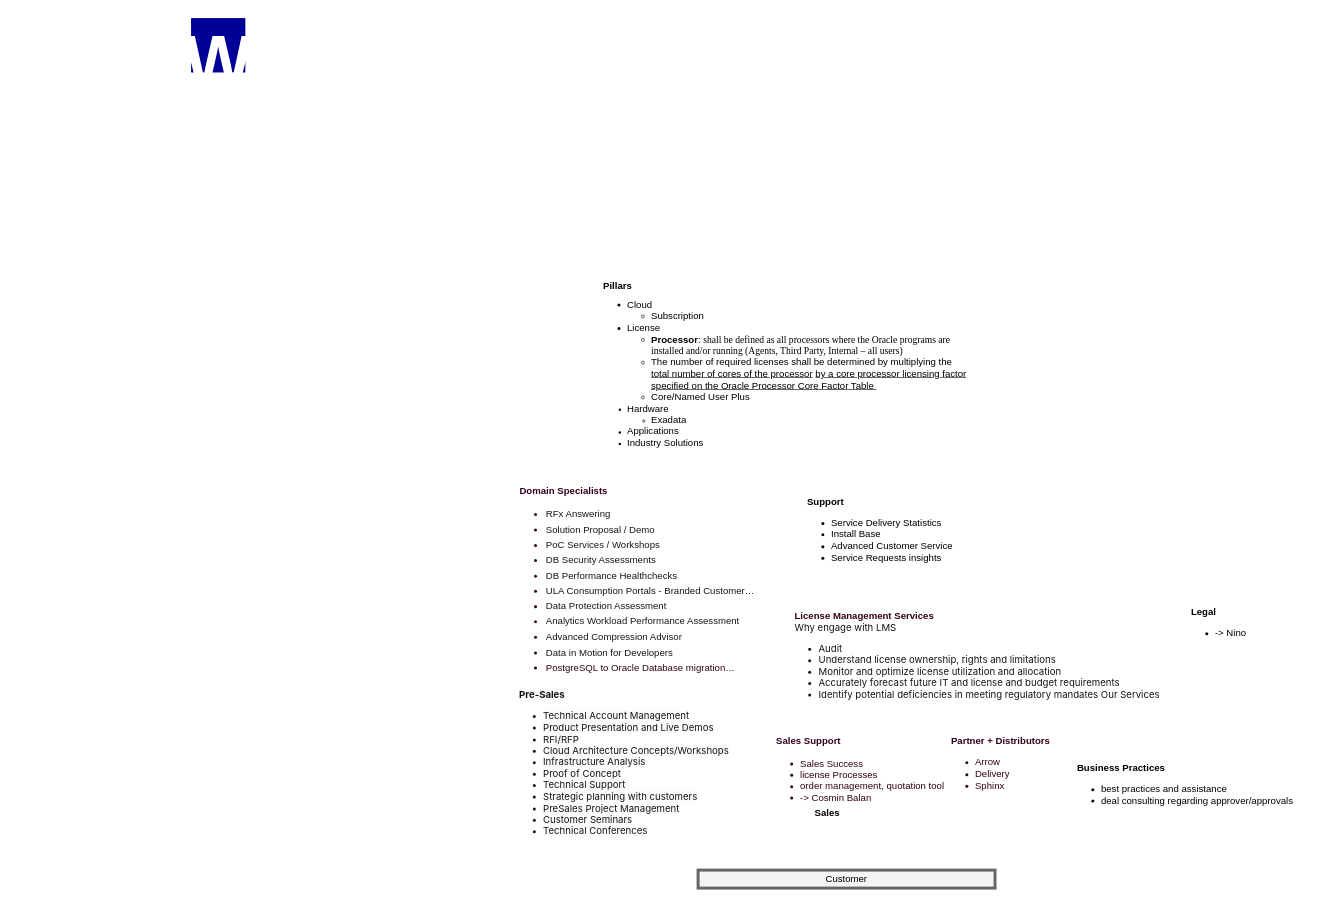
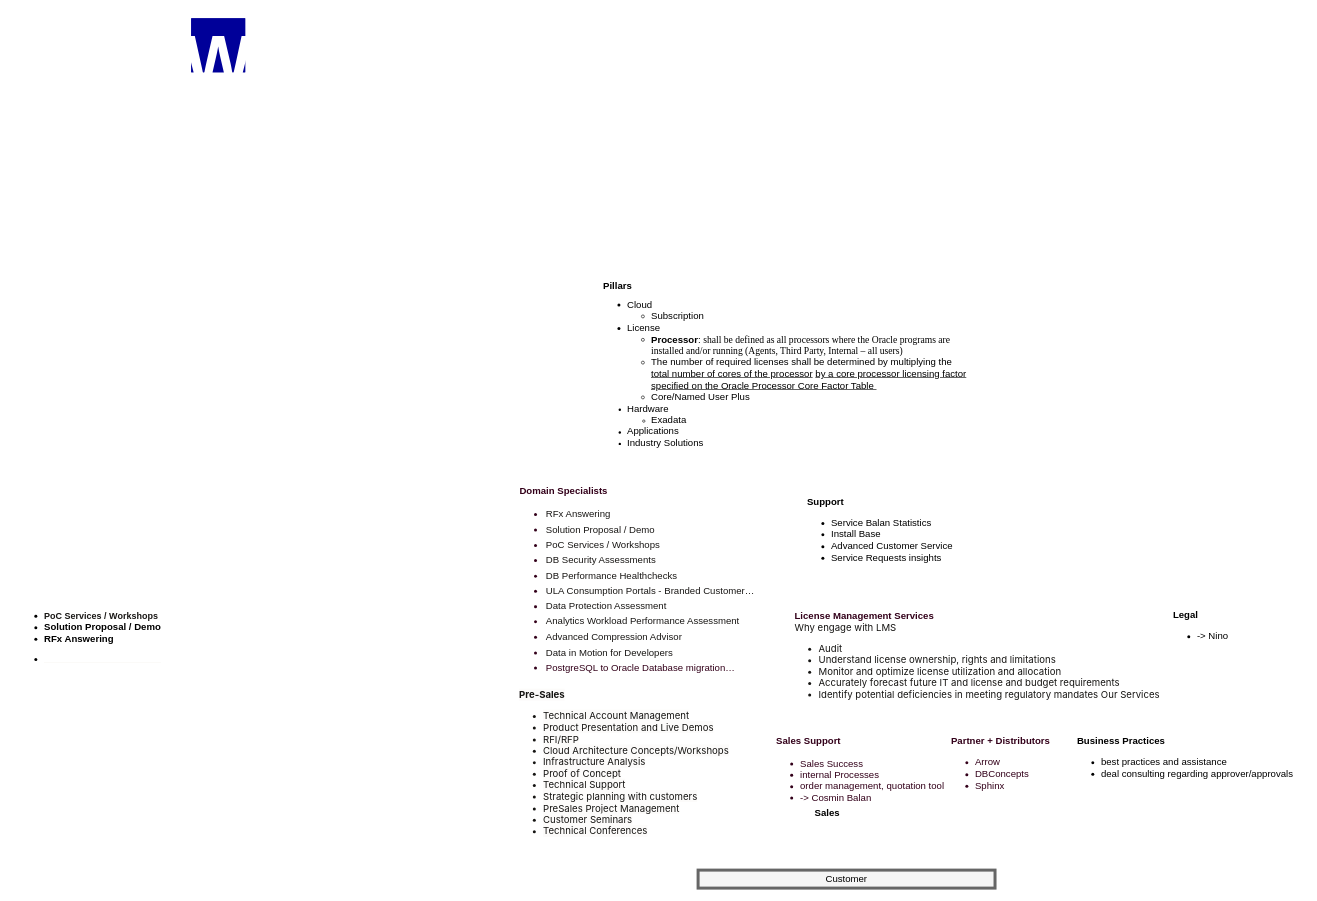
(855, 518) -> (855, 518)
(1226, 627) -> (1208, 630)
none -> (90, 636)
(1005, 768) -> (1005, 768)
(860, 771) -> (860, 771)
(1190, 789) -> (1190, 762)
